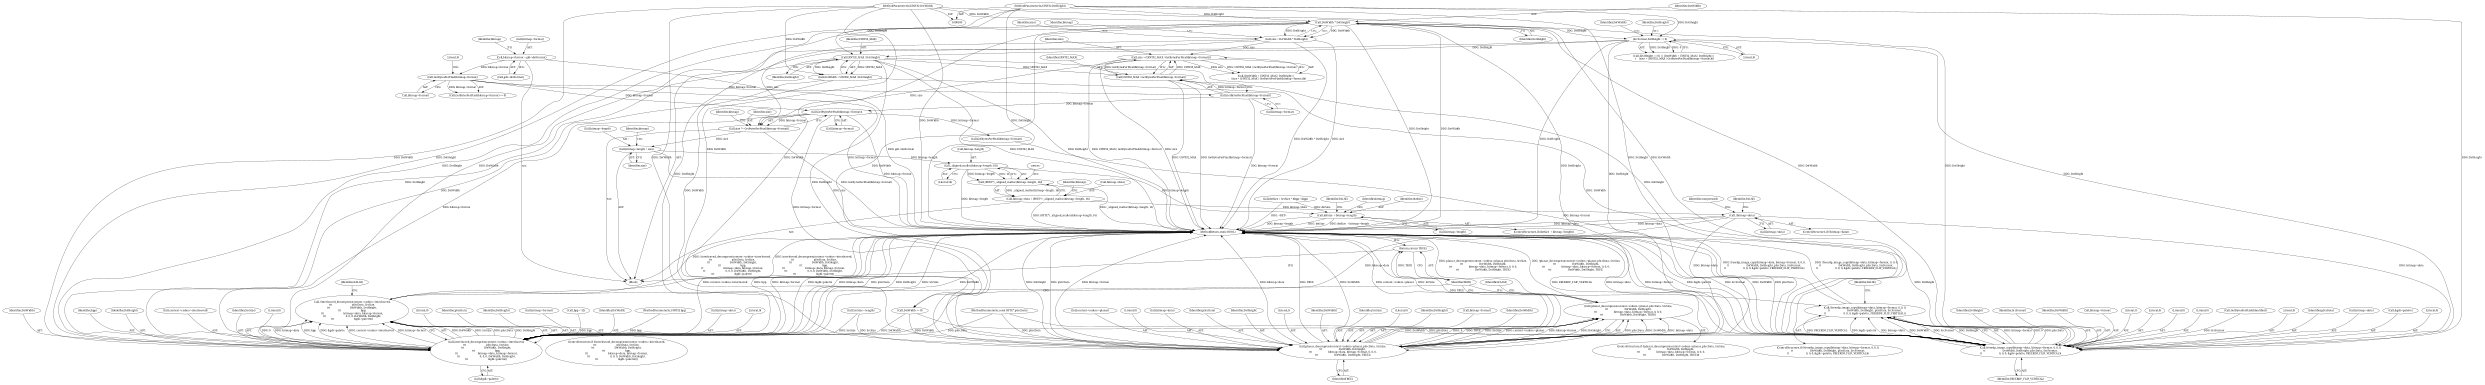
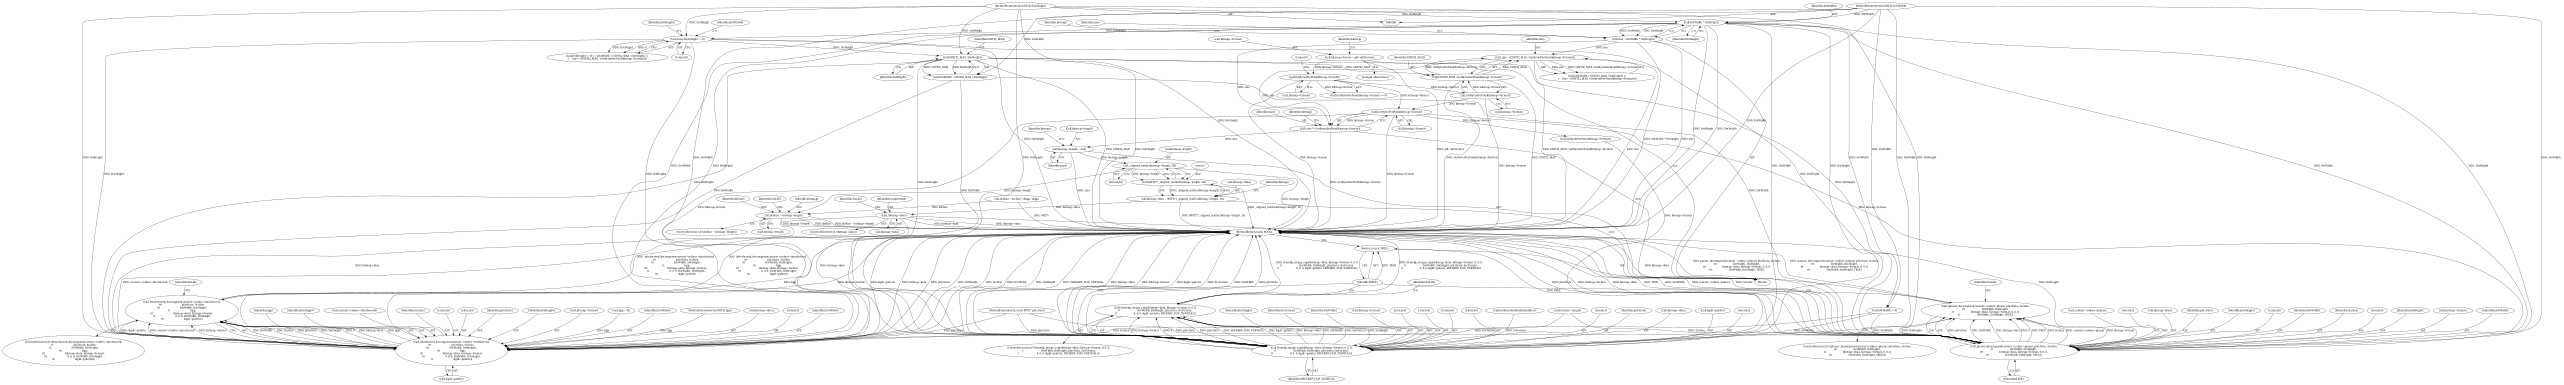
(510, 67) -> none
(1291, 265) -> (1623, 265)
